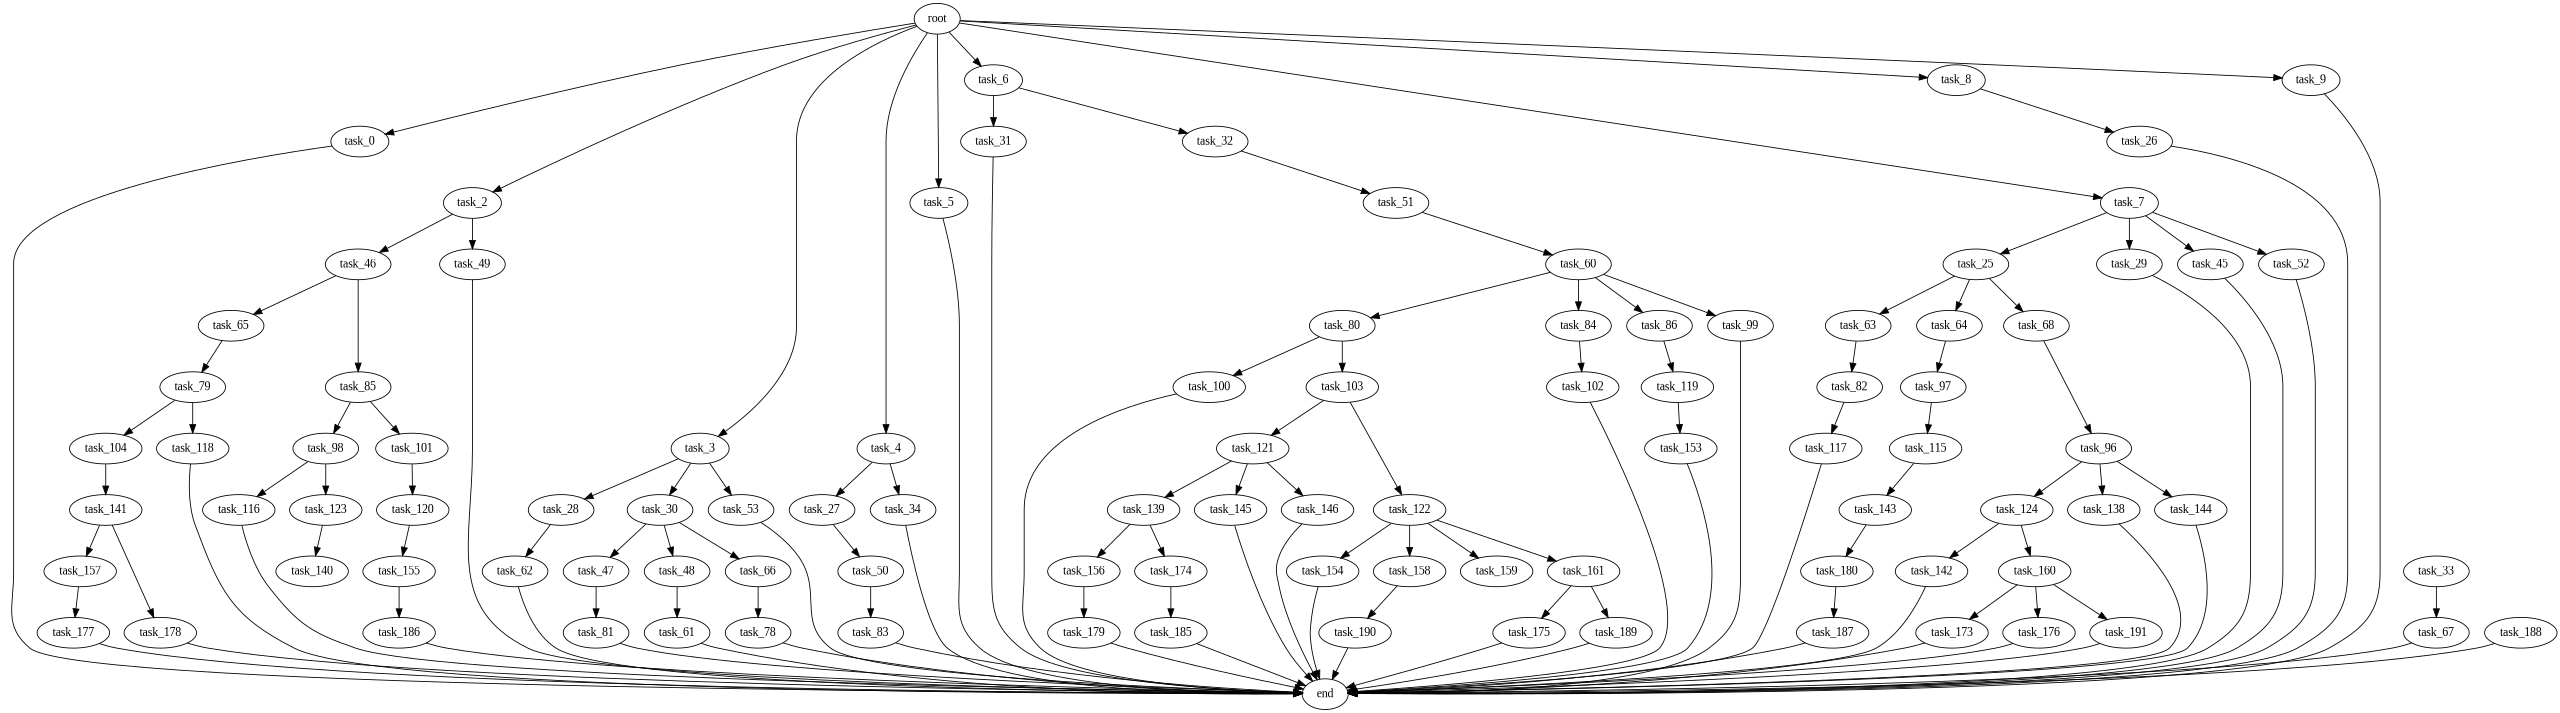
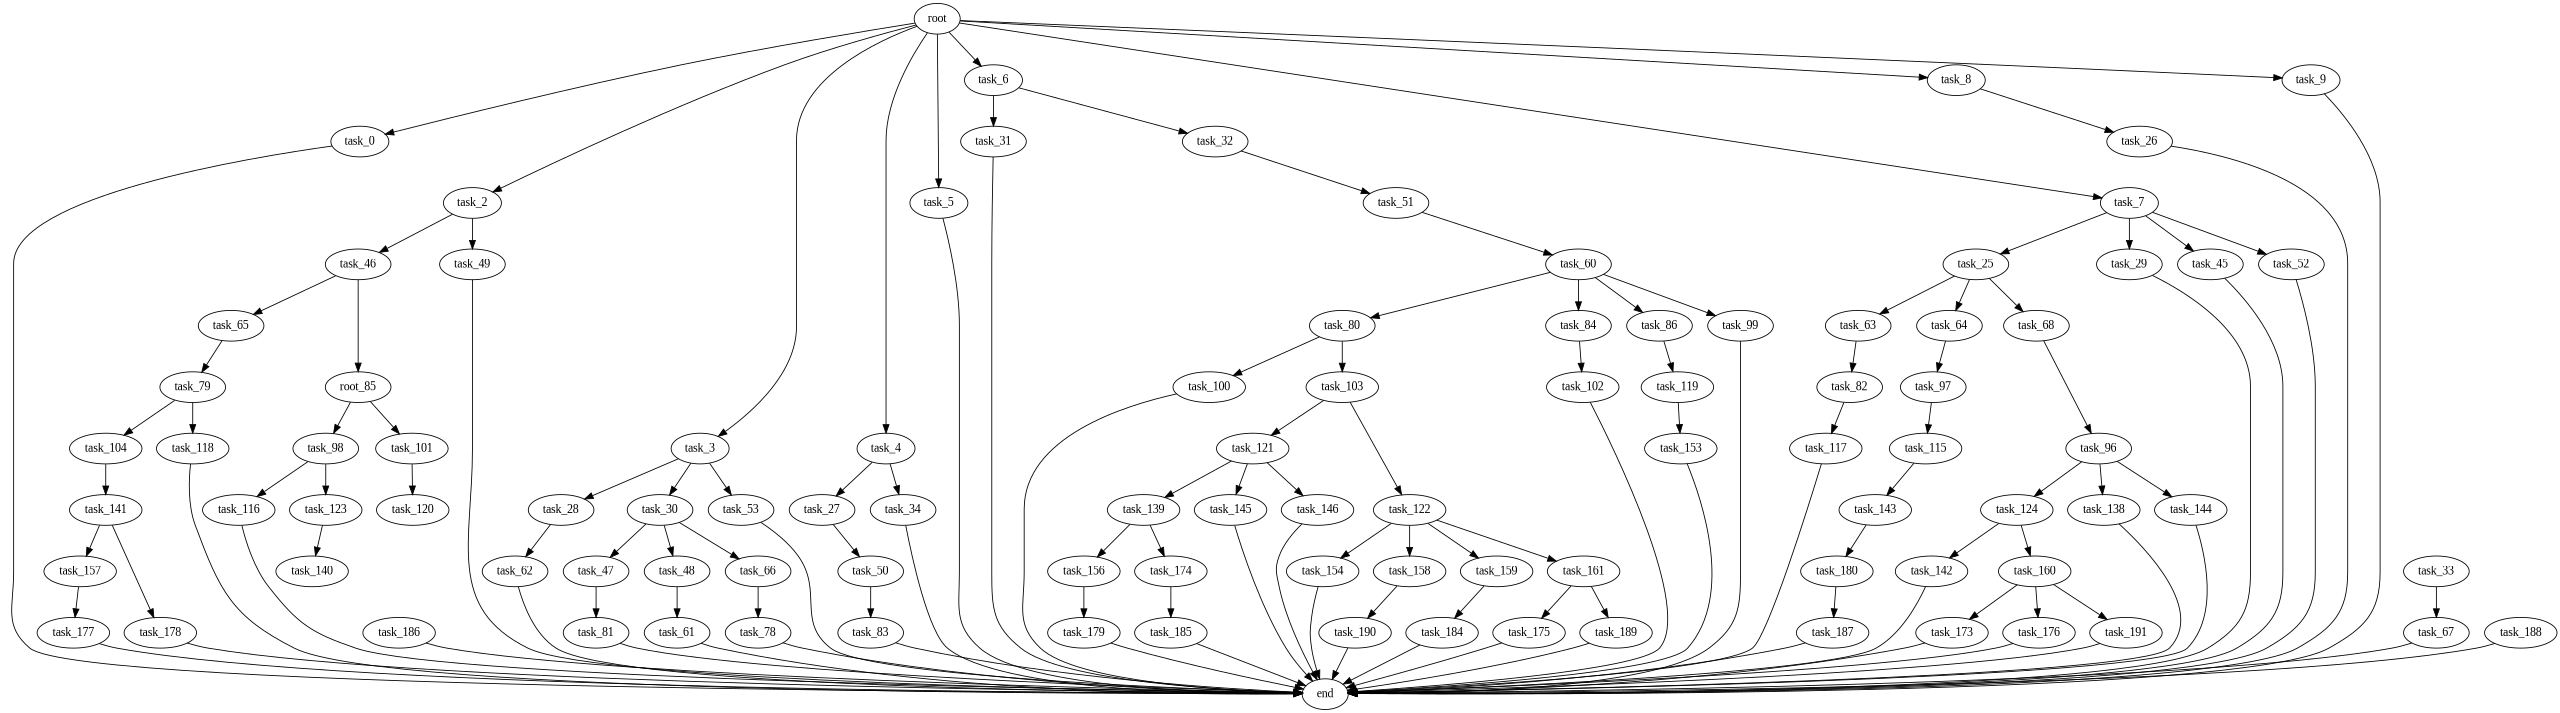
(358, 387) -> (358, 387)
(399, 571) -> none
none -> (1442, 633)
